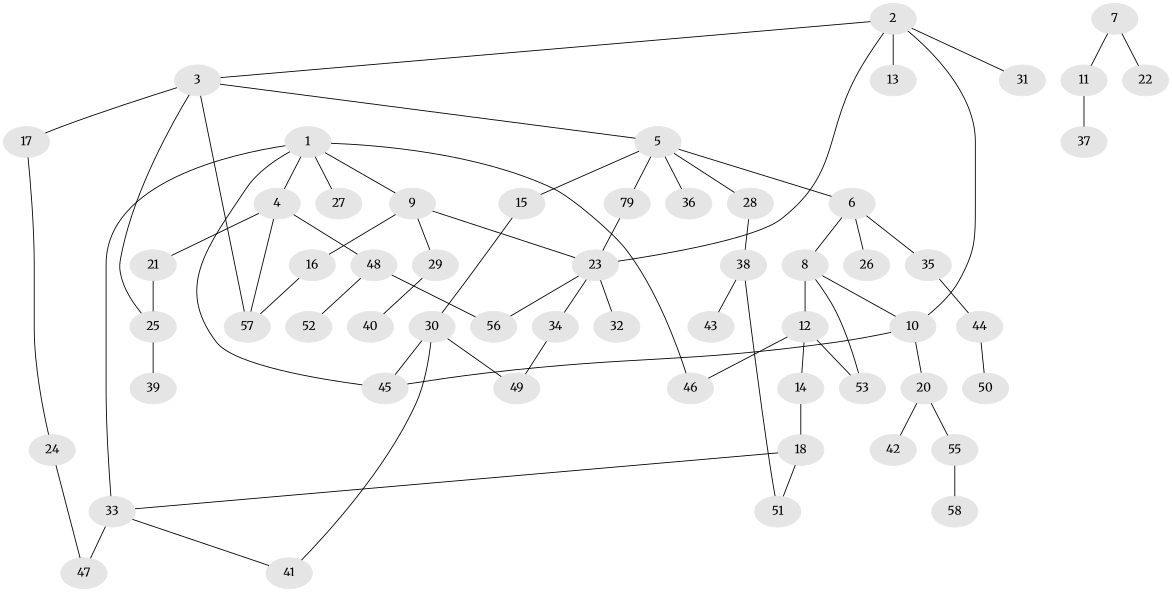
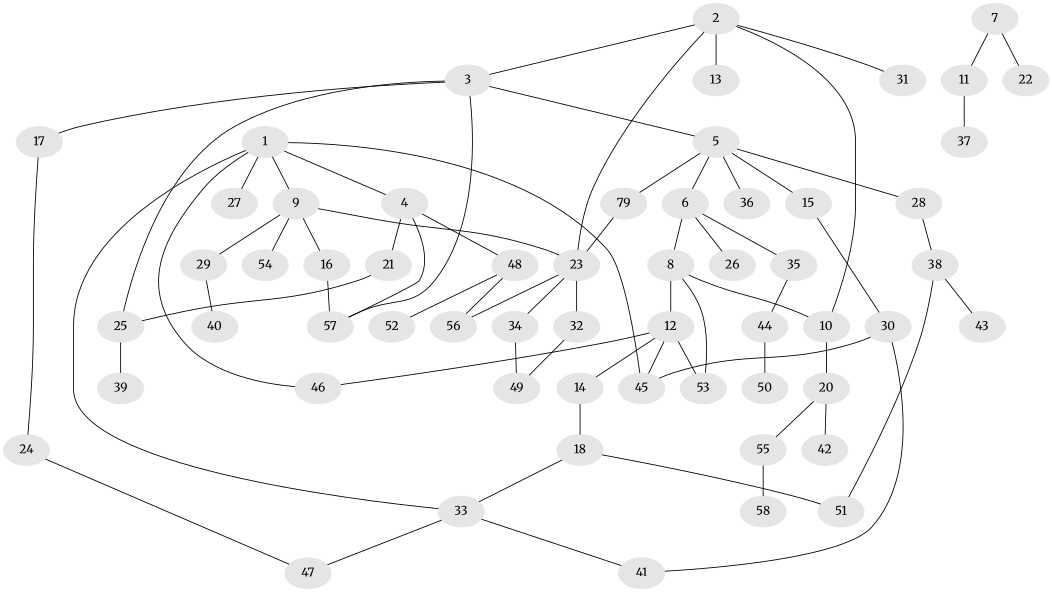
none -> (265, 265)
(474, 358) -> (545, 359)
(649, 360) -> (656, 357)
